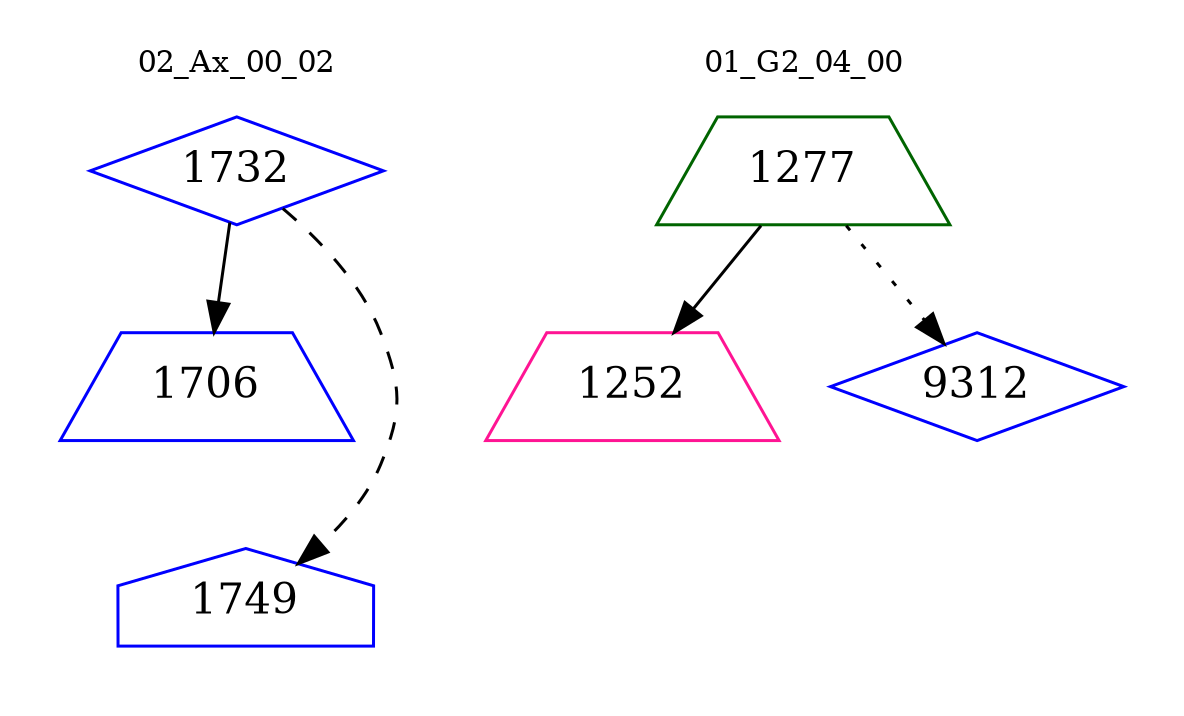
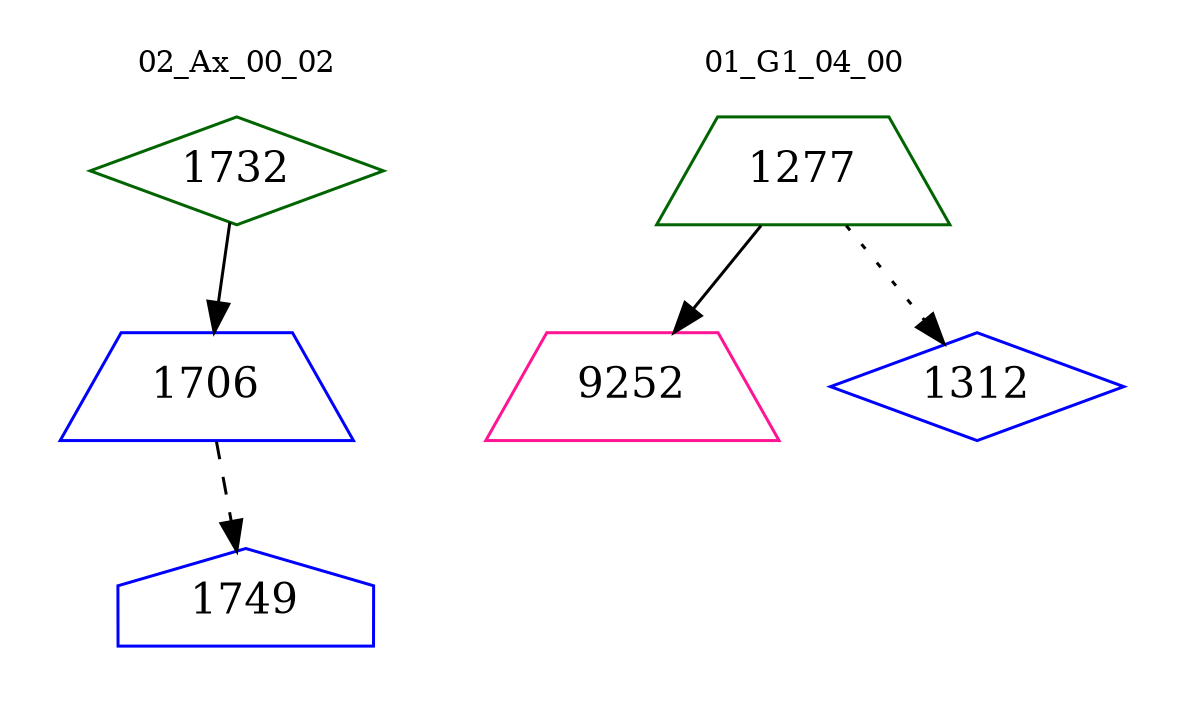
(805, 64) -> (805, 64)
(237, 171) -> (237, 171)
(393, 369) -> (224, 481)
(632, 387) -> (632, 387)
(977, 387) -> (977, 387)
